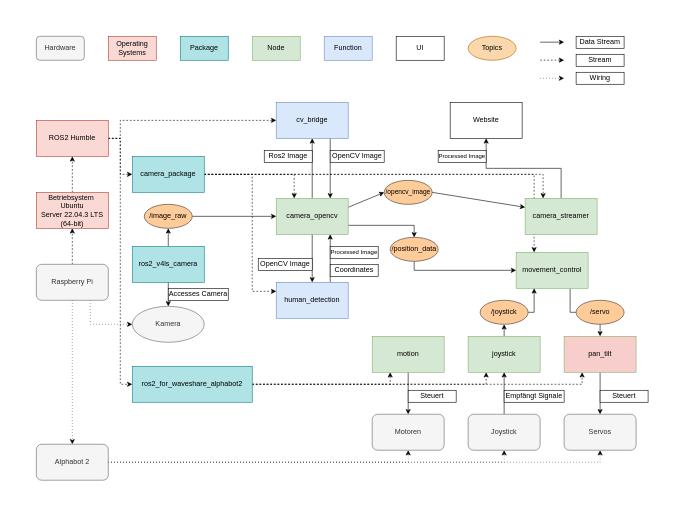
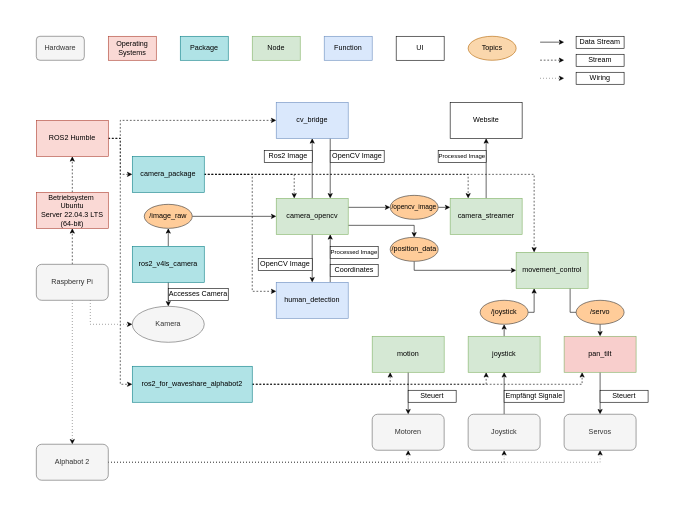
(408, 192) -> (414, 207)
(561, 216) -> (486, 216)
